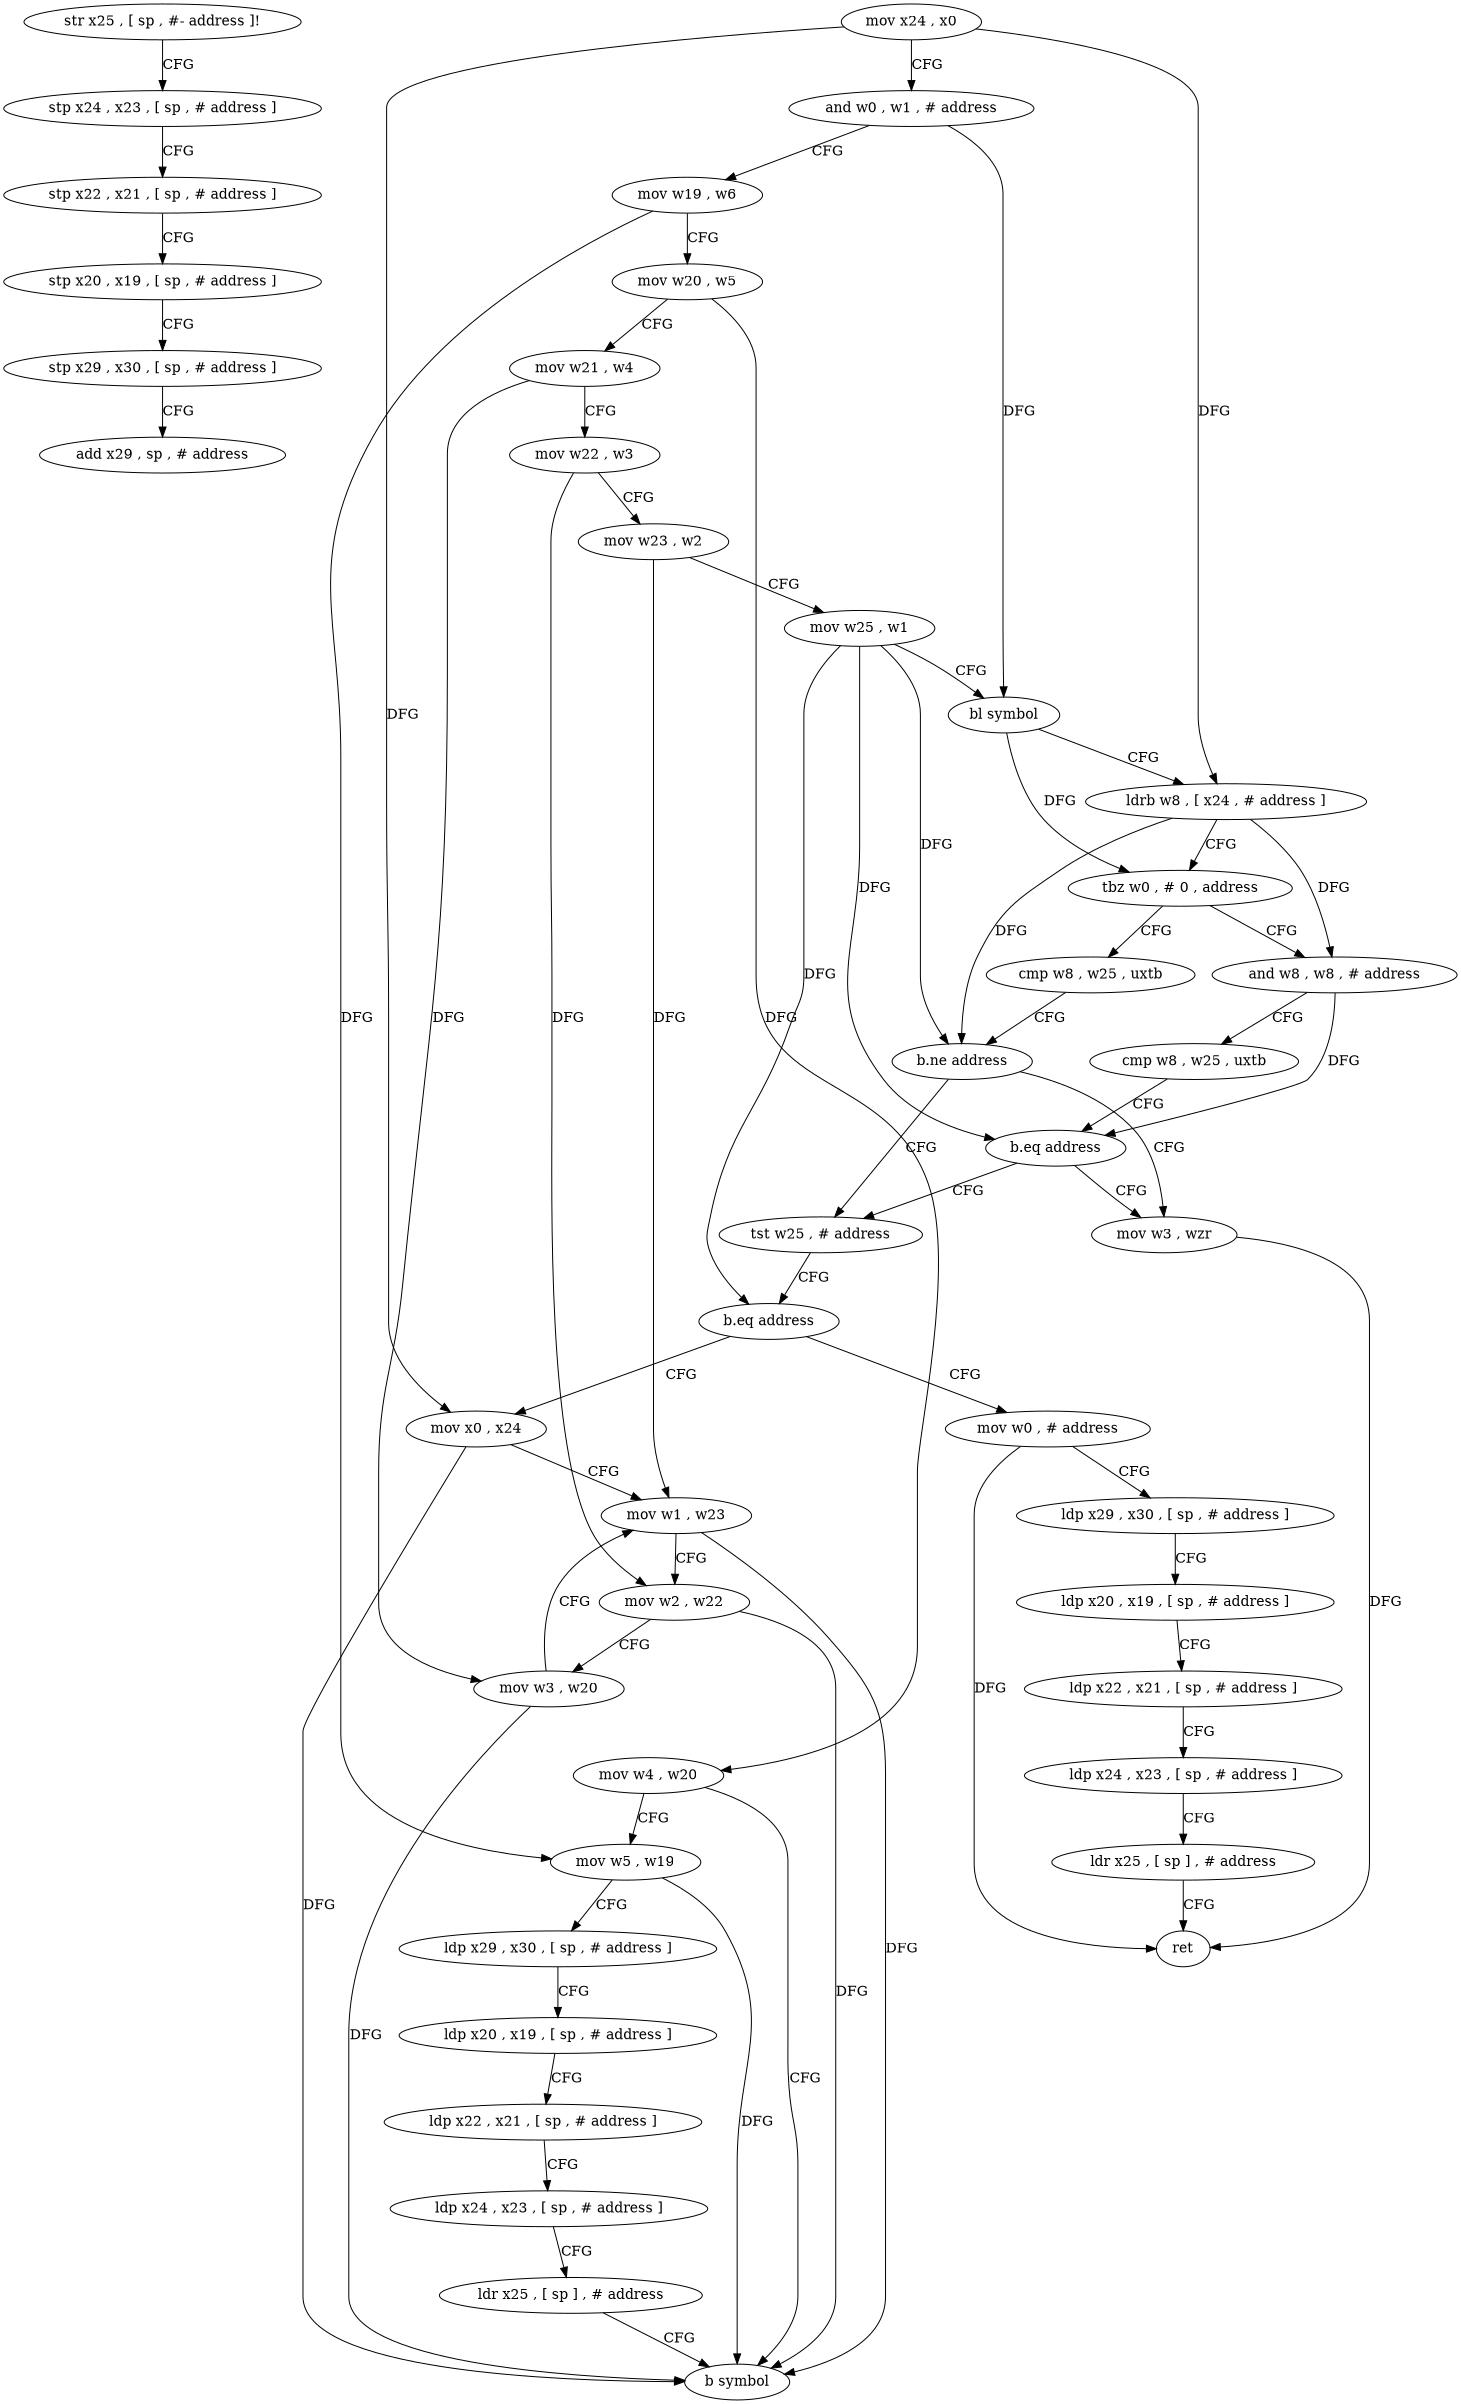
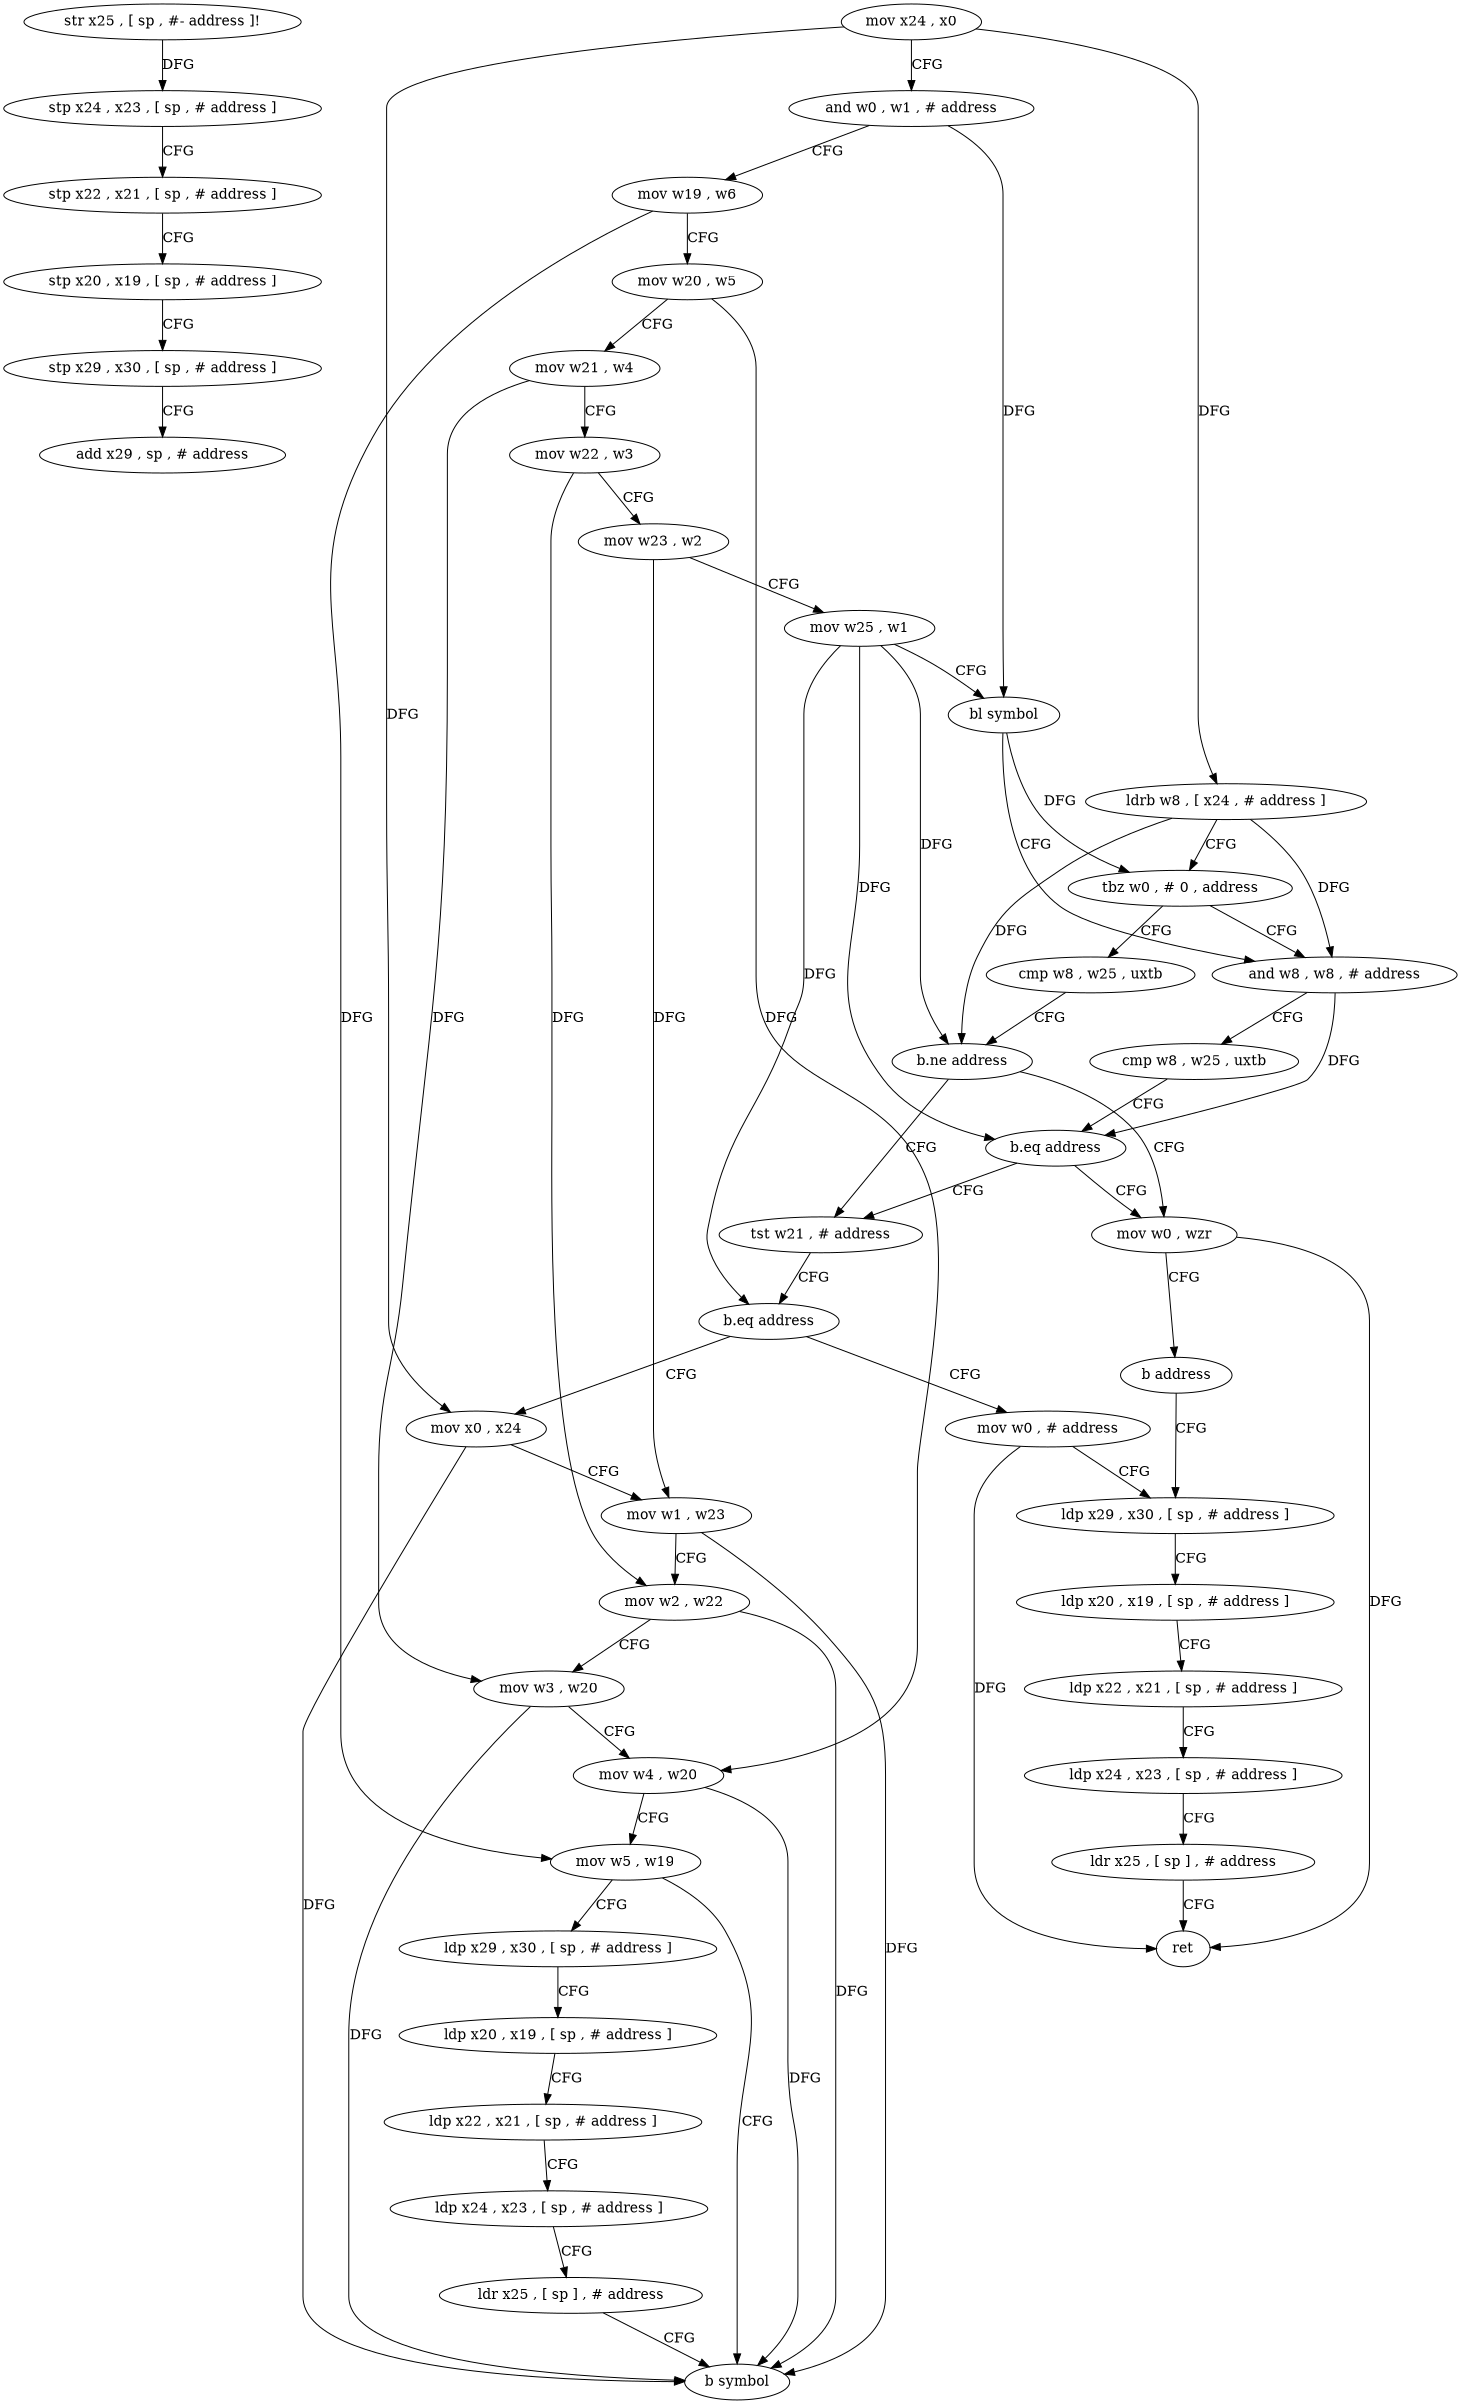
(178, 65) -> (178, 65)
(1107, 755) -> (1062, 907)
(821, 1235) -> (821, 1235)
(1164, 1235) -> (1164, 1235)
none -> (1176, 1375)
(557, 1587) -> (595, 1729)
(805, 2079) -> (805, 2079)
(758, 2122) -> (758, 2122)
